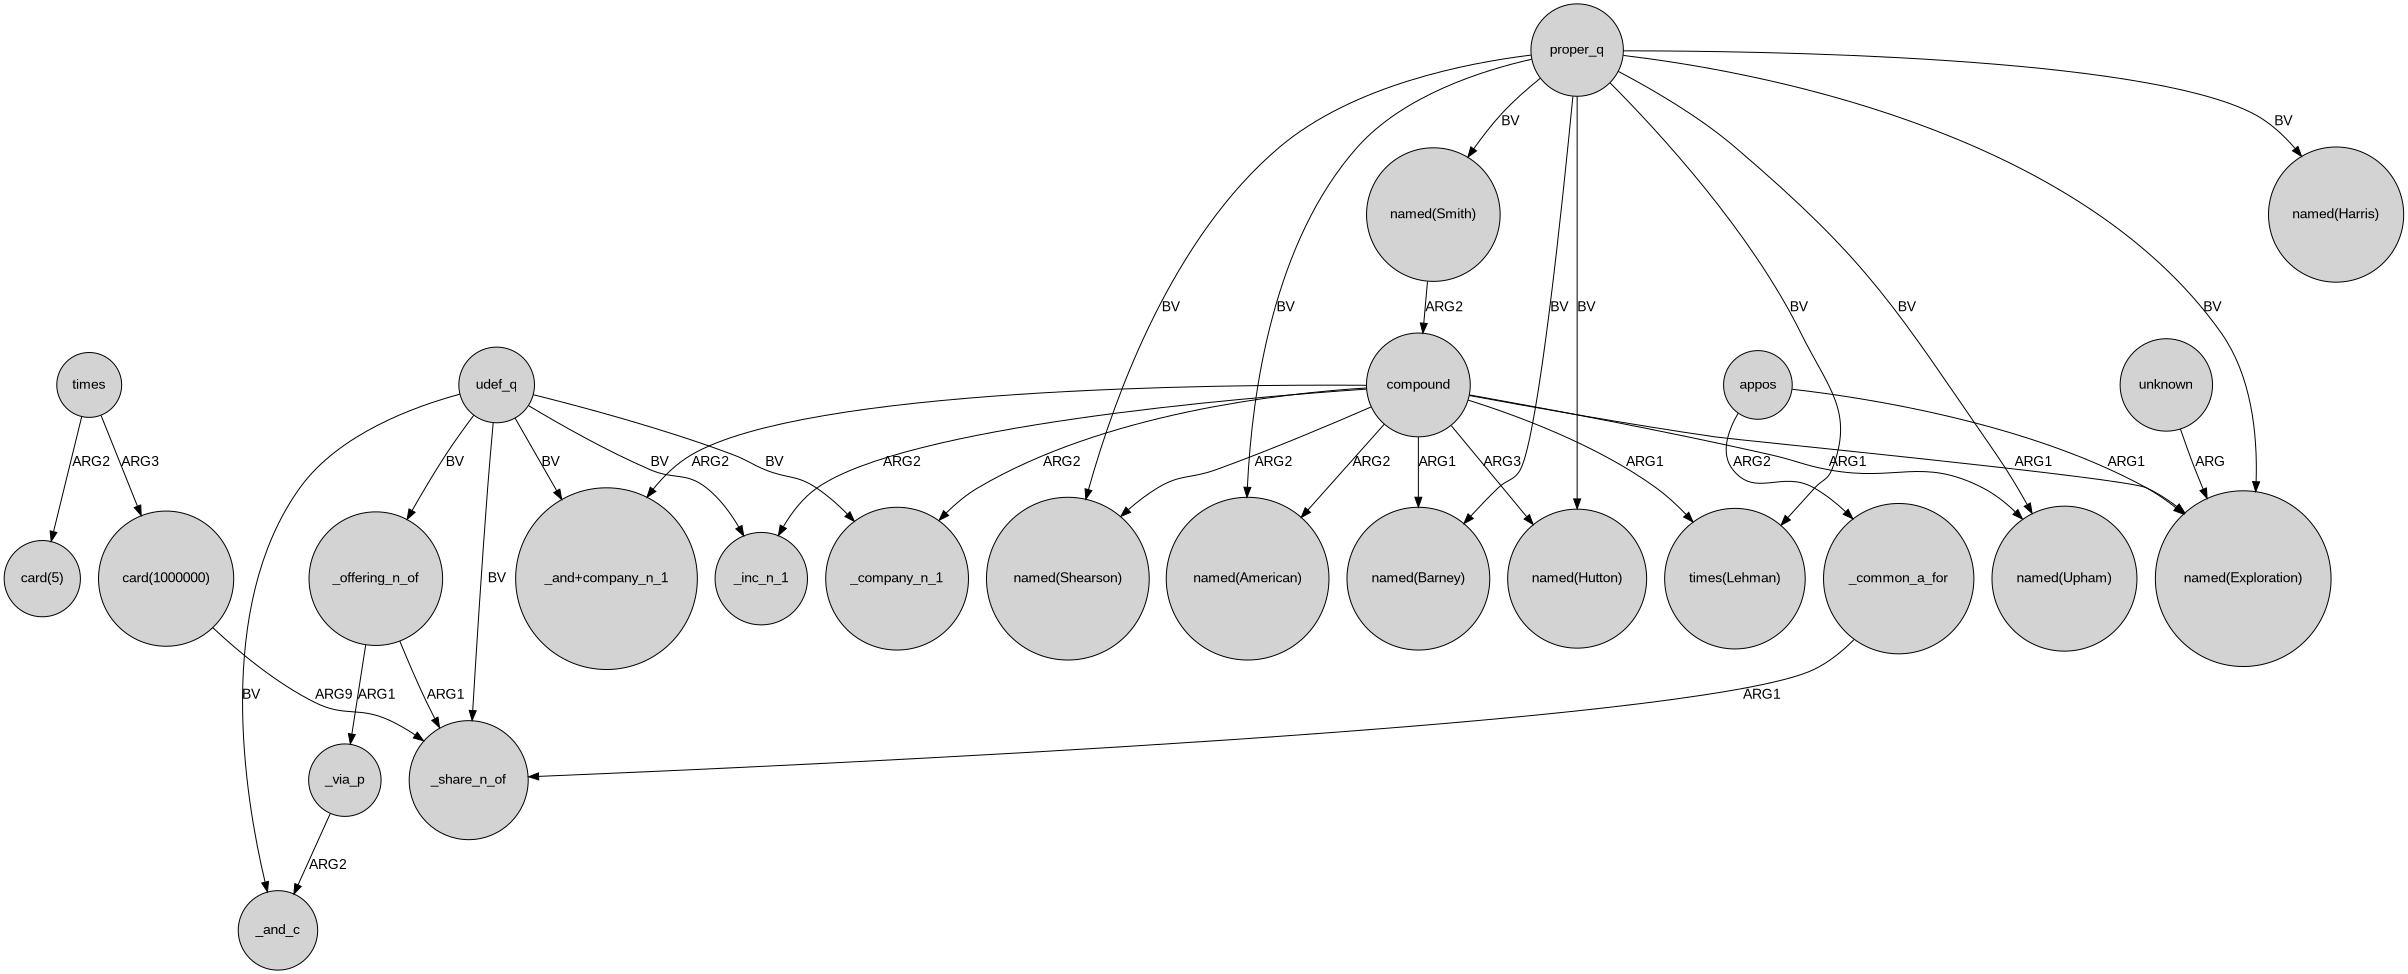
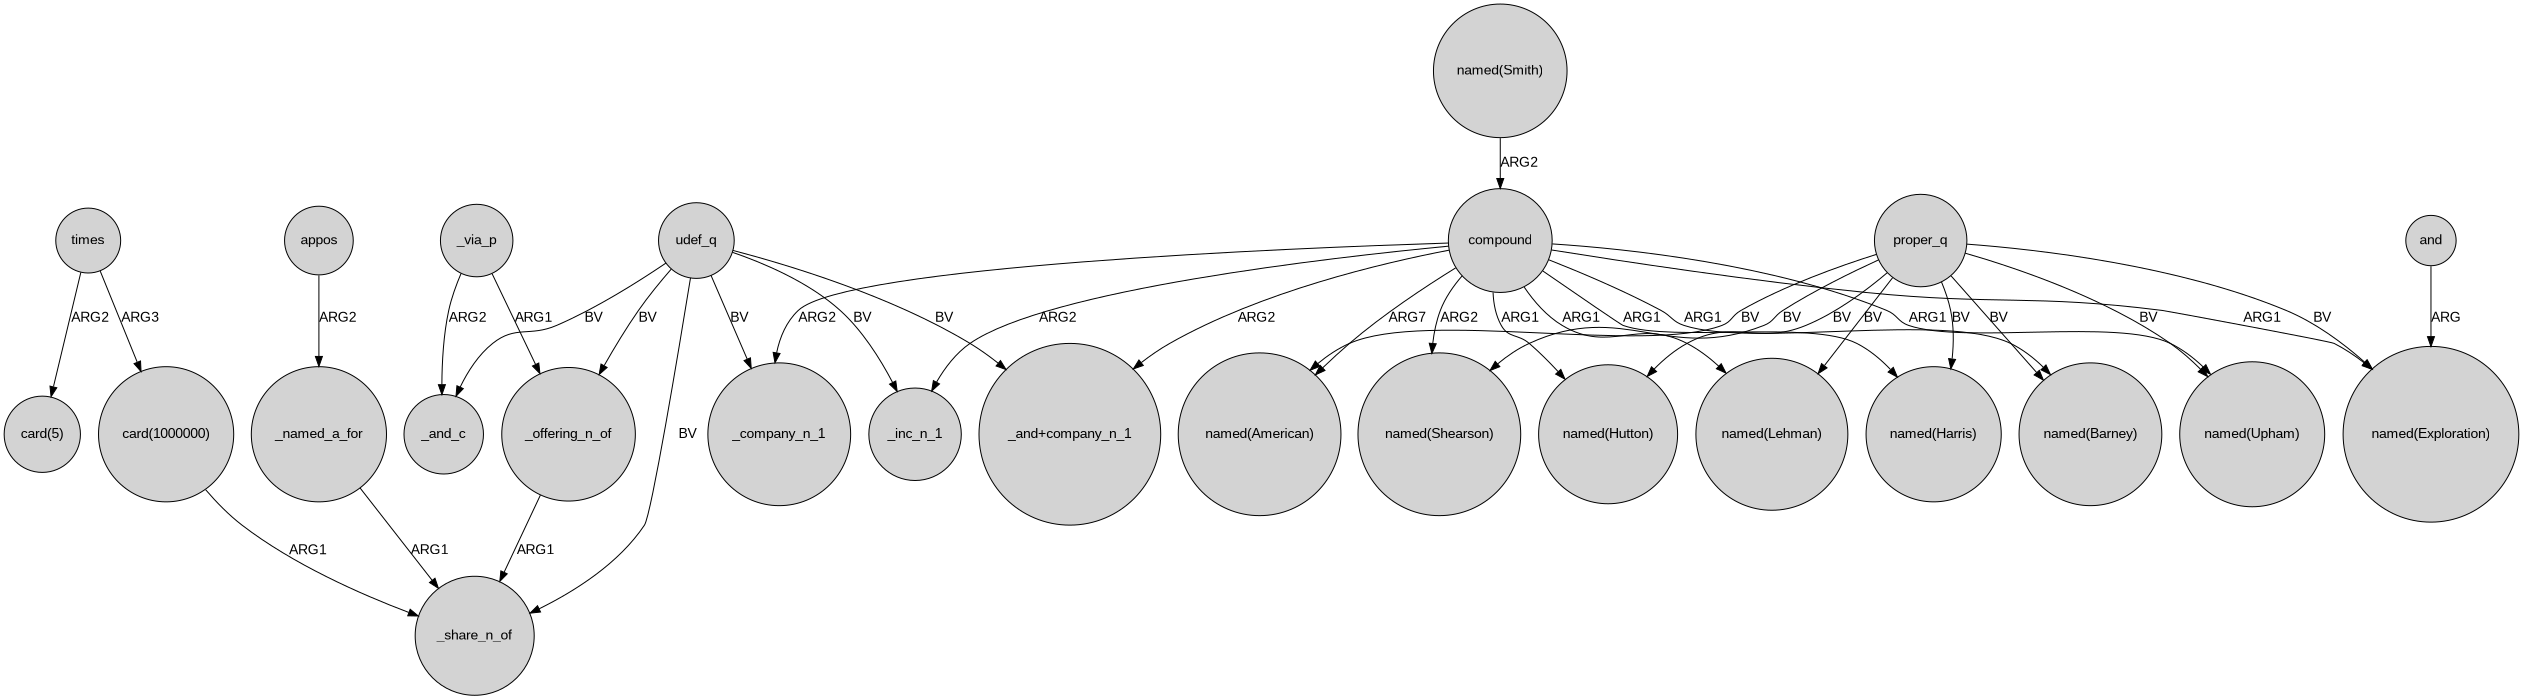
(1504, 111) -> none
none -> (1713, 332)
(2166, 385) -> (2431, 241)
(1991, 427) -> none
(1371, 462) -> (1407, 318)
(1502, 462) -> (1520, 318)
(1735, 579) -> (1772, 434)
(1899, 579) -> (319, 434)
(359, 689) -> (514, 319)
(334, 695) -> (308, 551)
